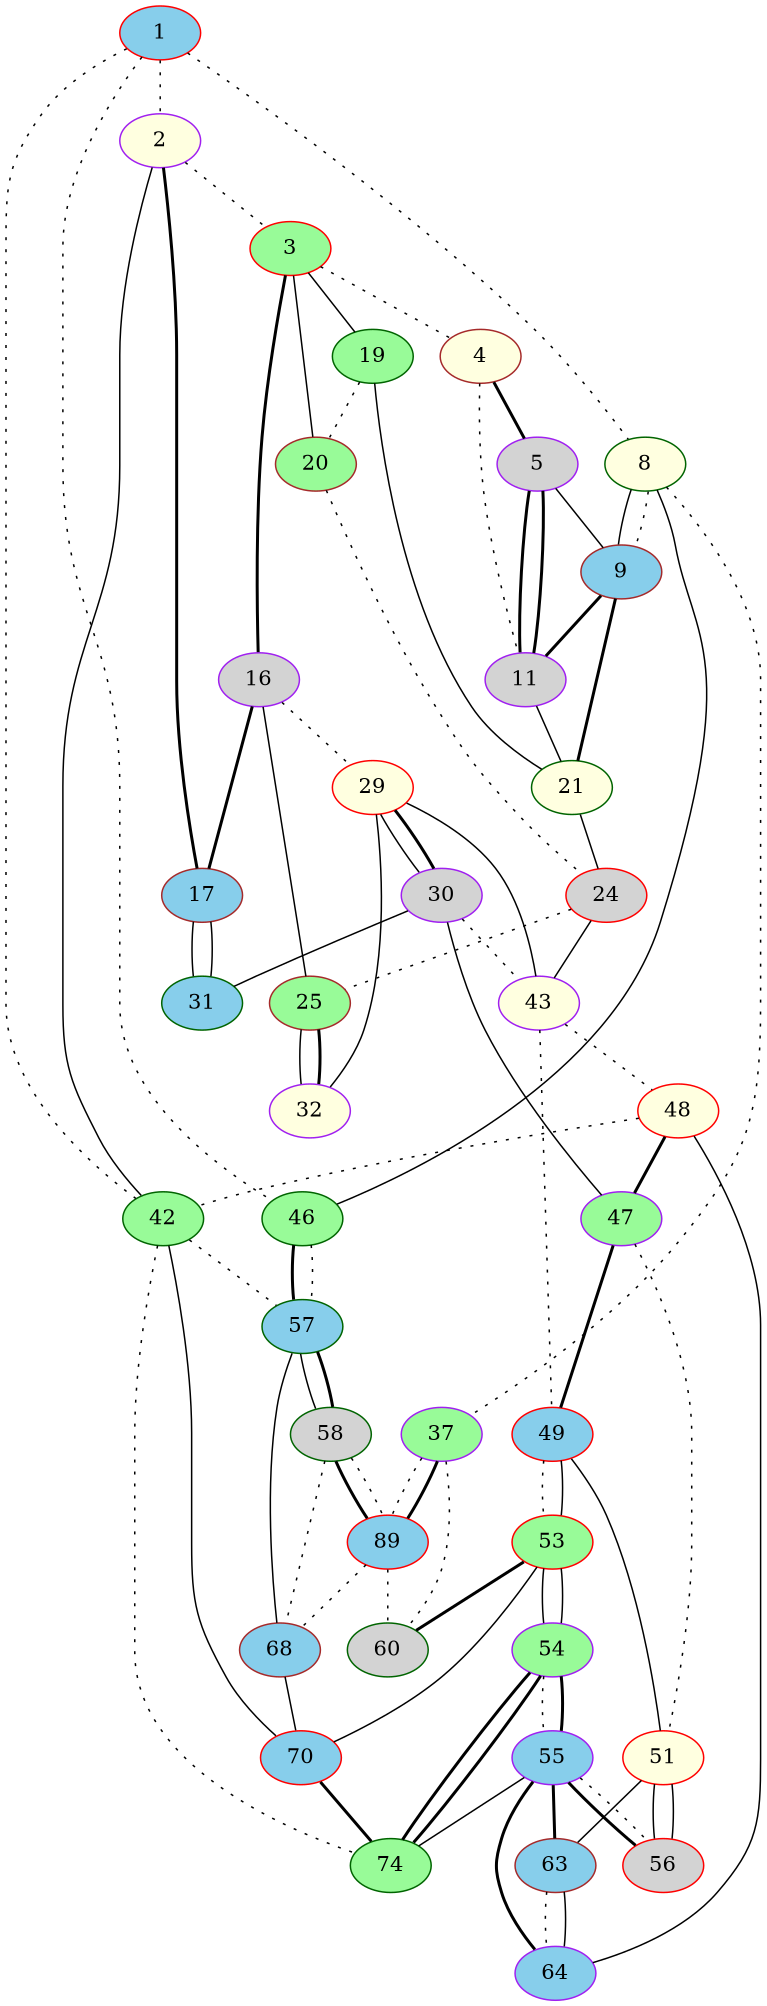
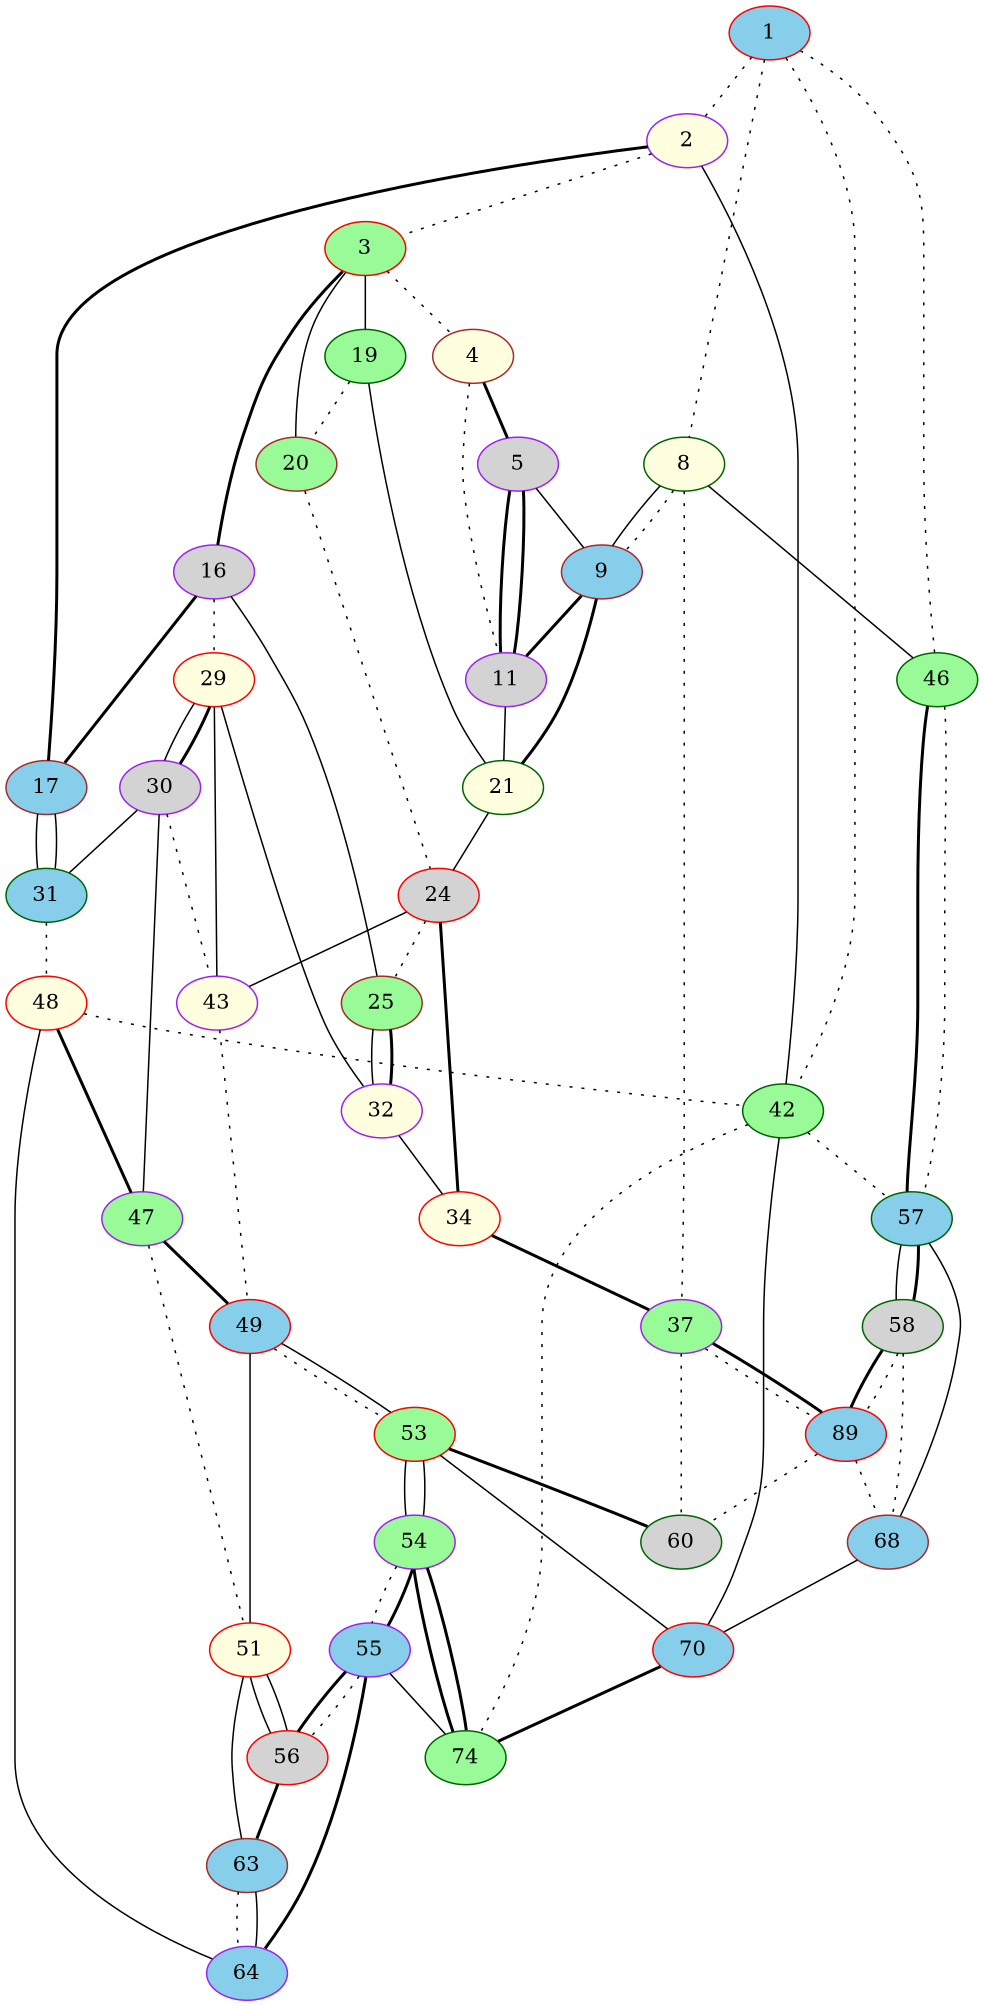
(609, 1057) -> (46, 949)
none -> (460, 1219)
(554, 1812) -> (267, 1811)
